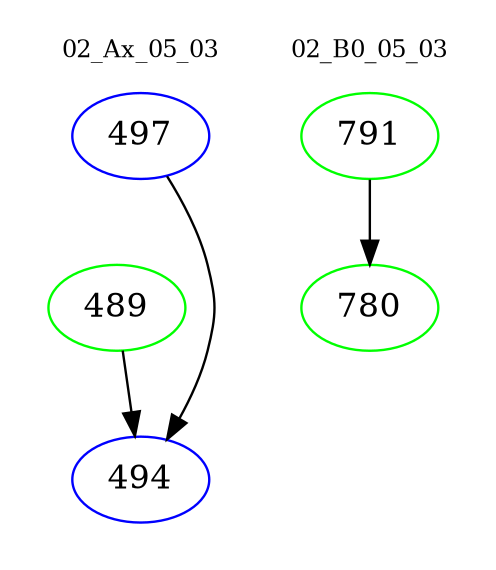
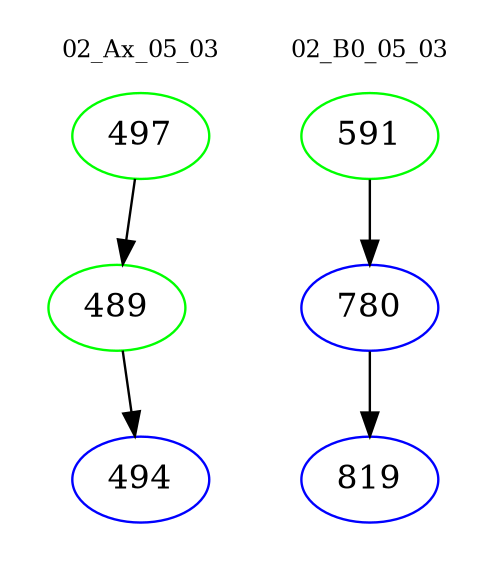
(141, 136) -> (141, 136)
(370, 136) -> (370, 136)
(214, 296) -> (131, 209)
(370, 308) -> (370, 308)
none -> (370, 480)
